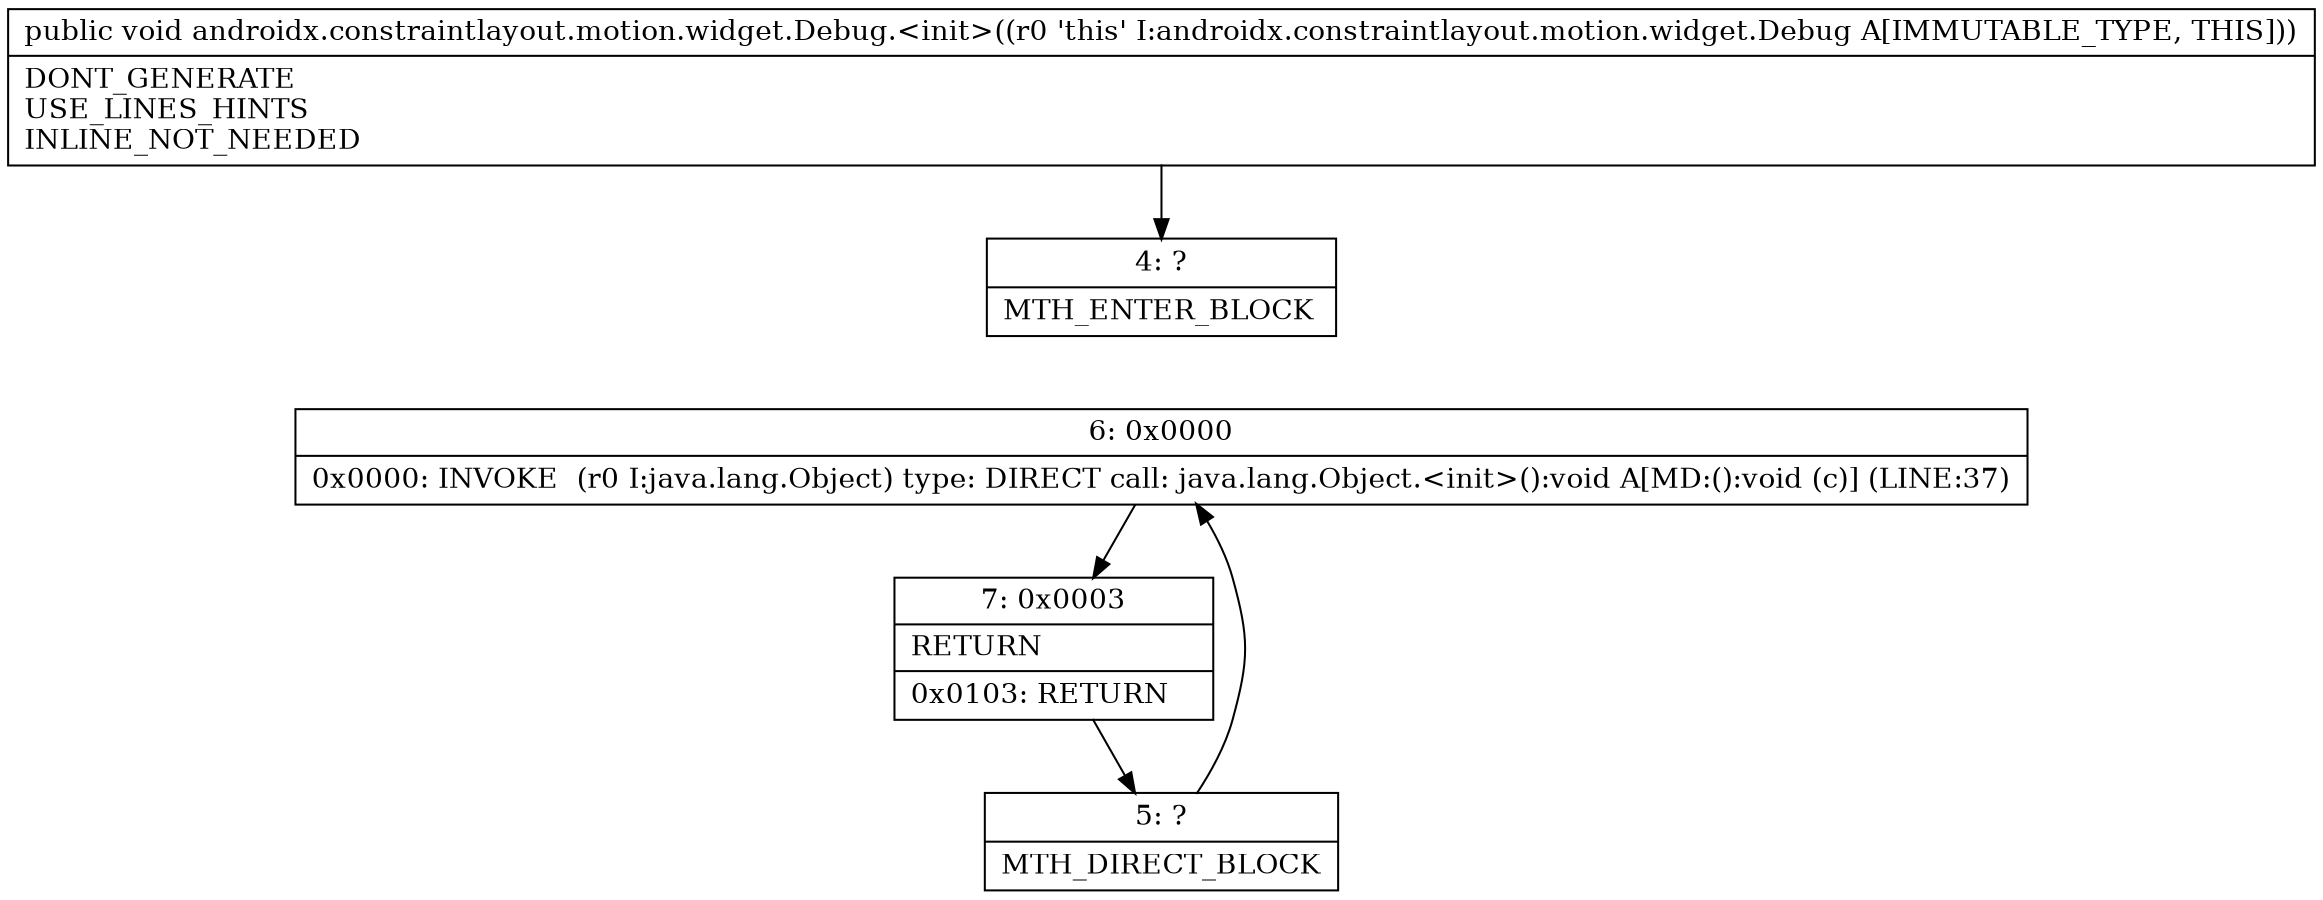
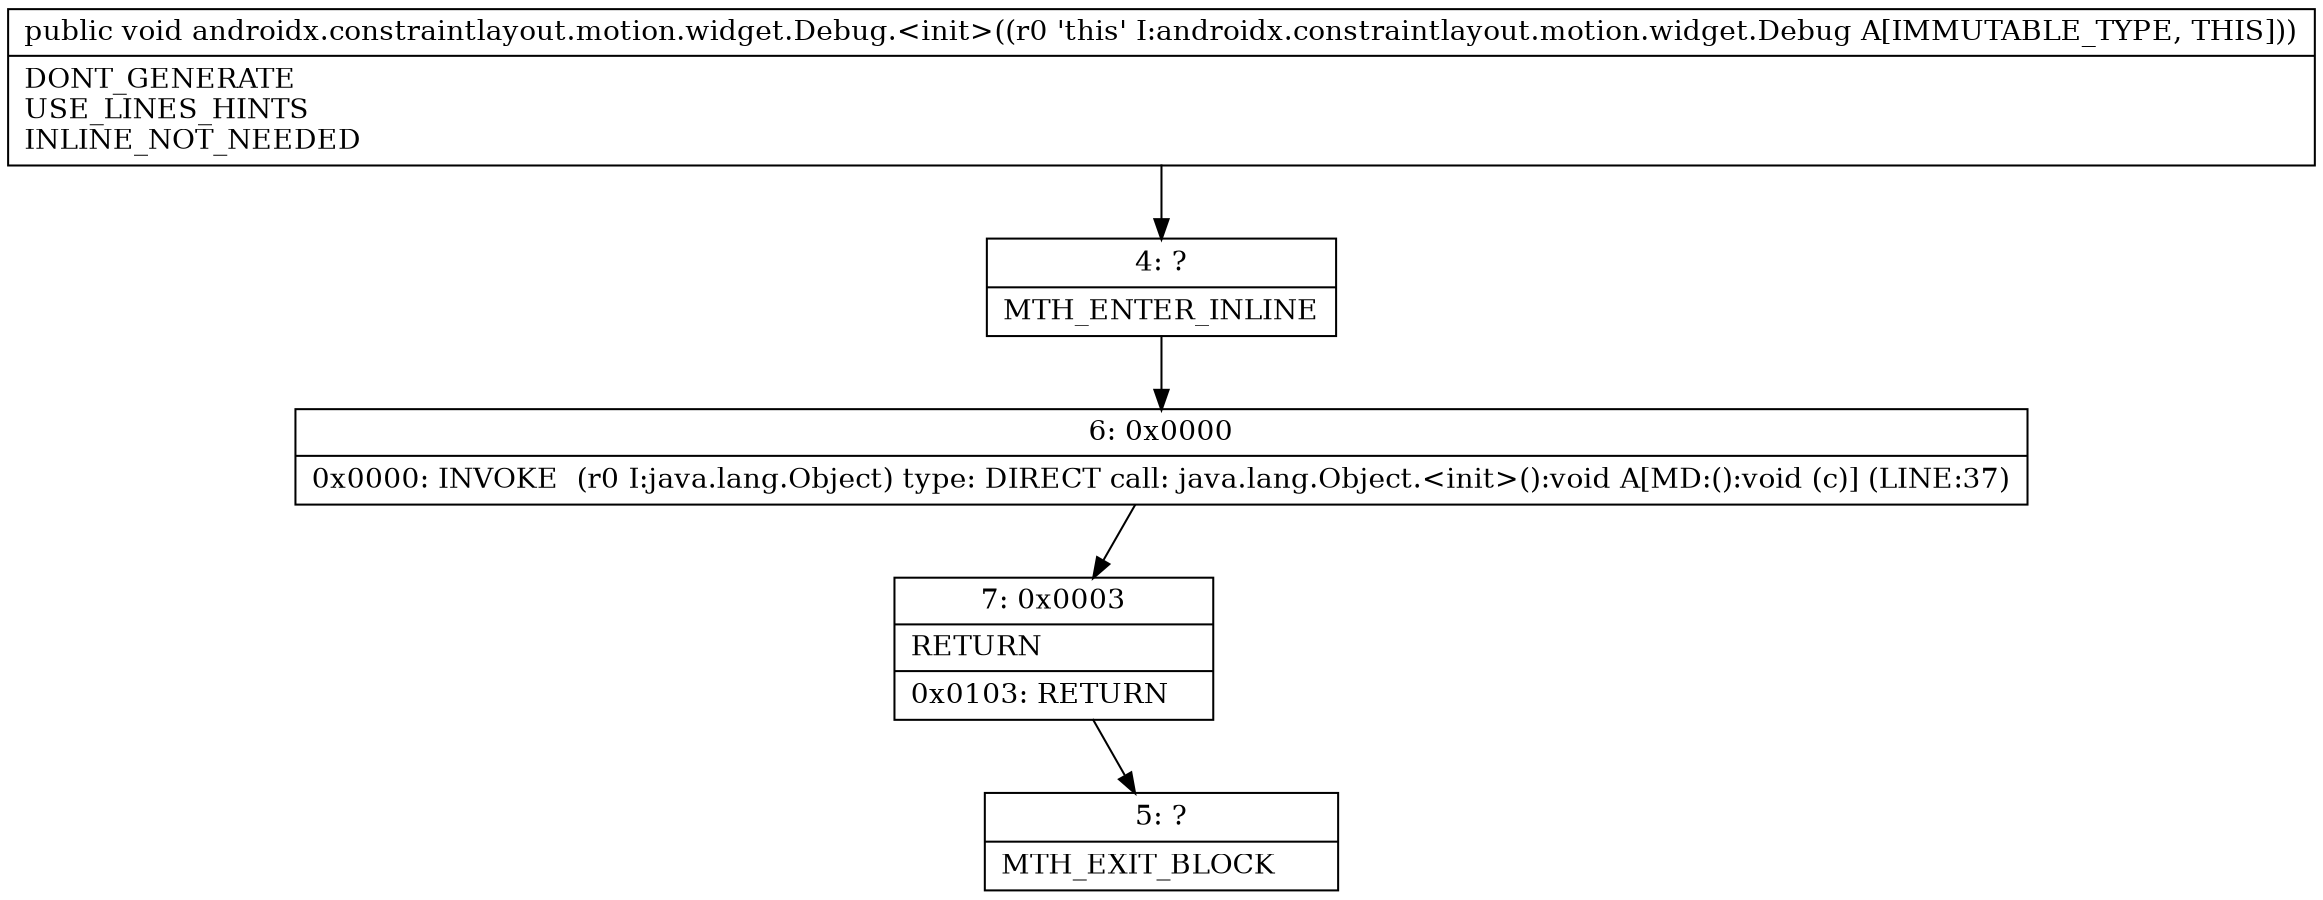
(1159, 311) -> (1161, 311)
(1245, 659) -> (1161, 363)
(1161, 865) -> (1139, 865)
